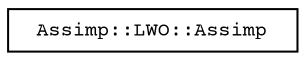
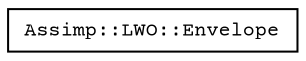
(153, 30) -> (153, 30)
